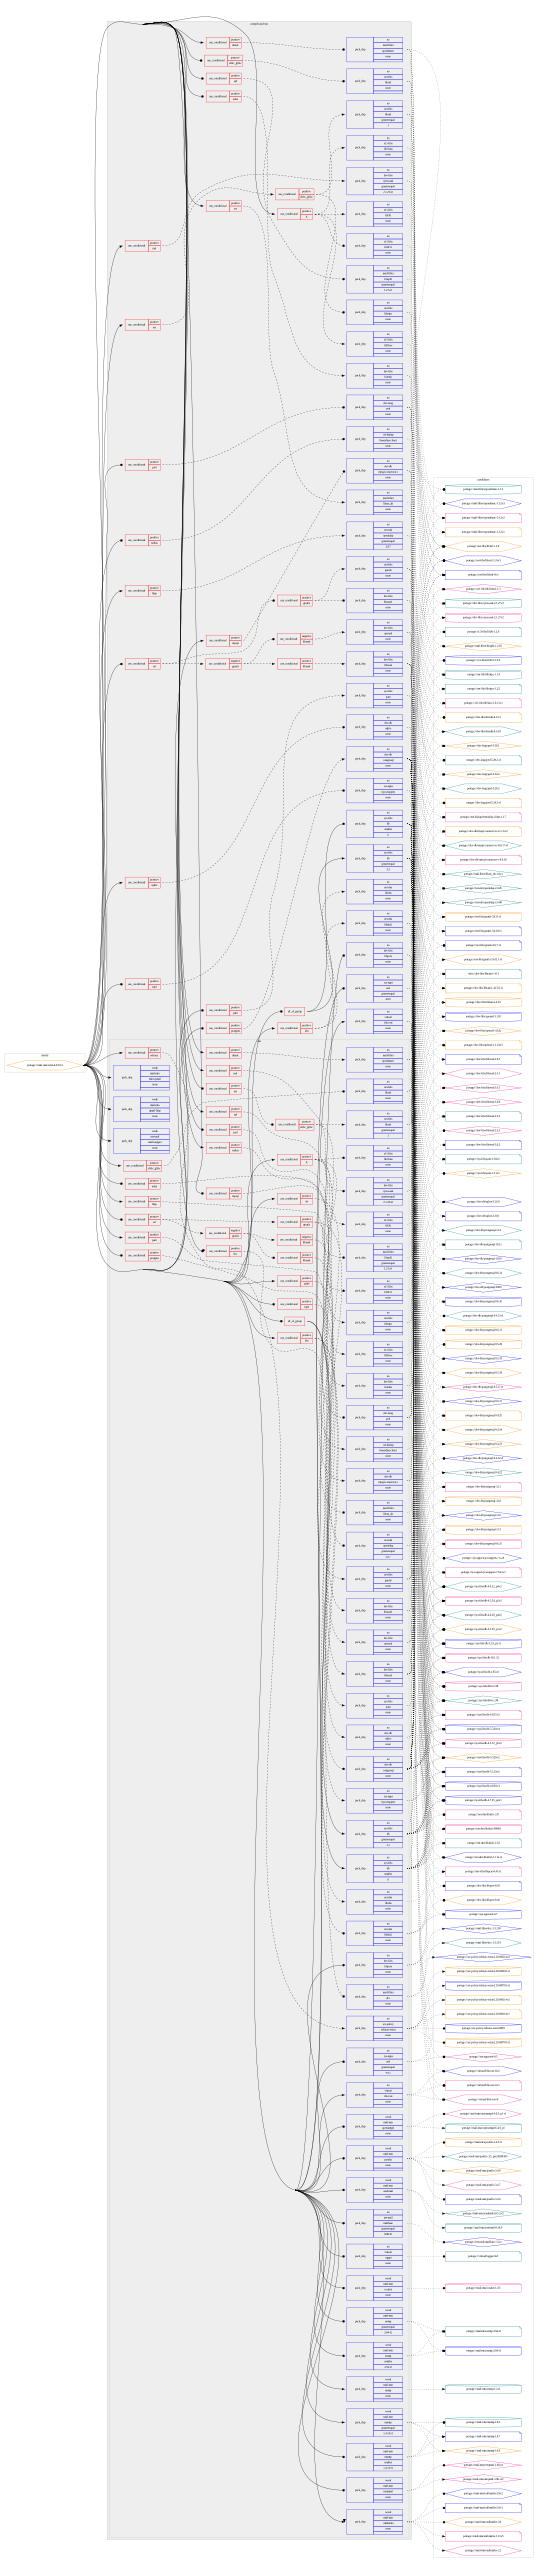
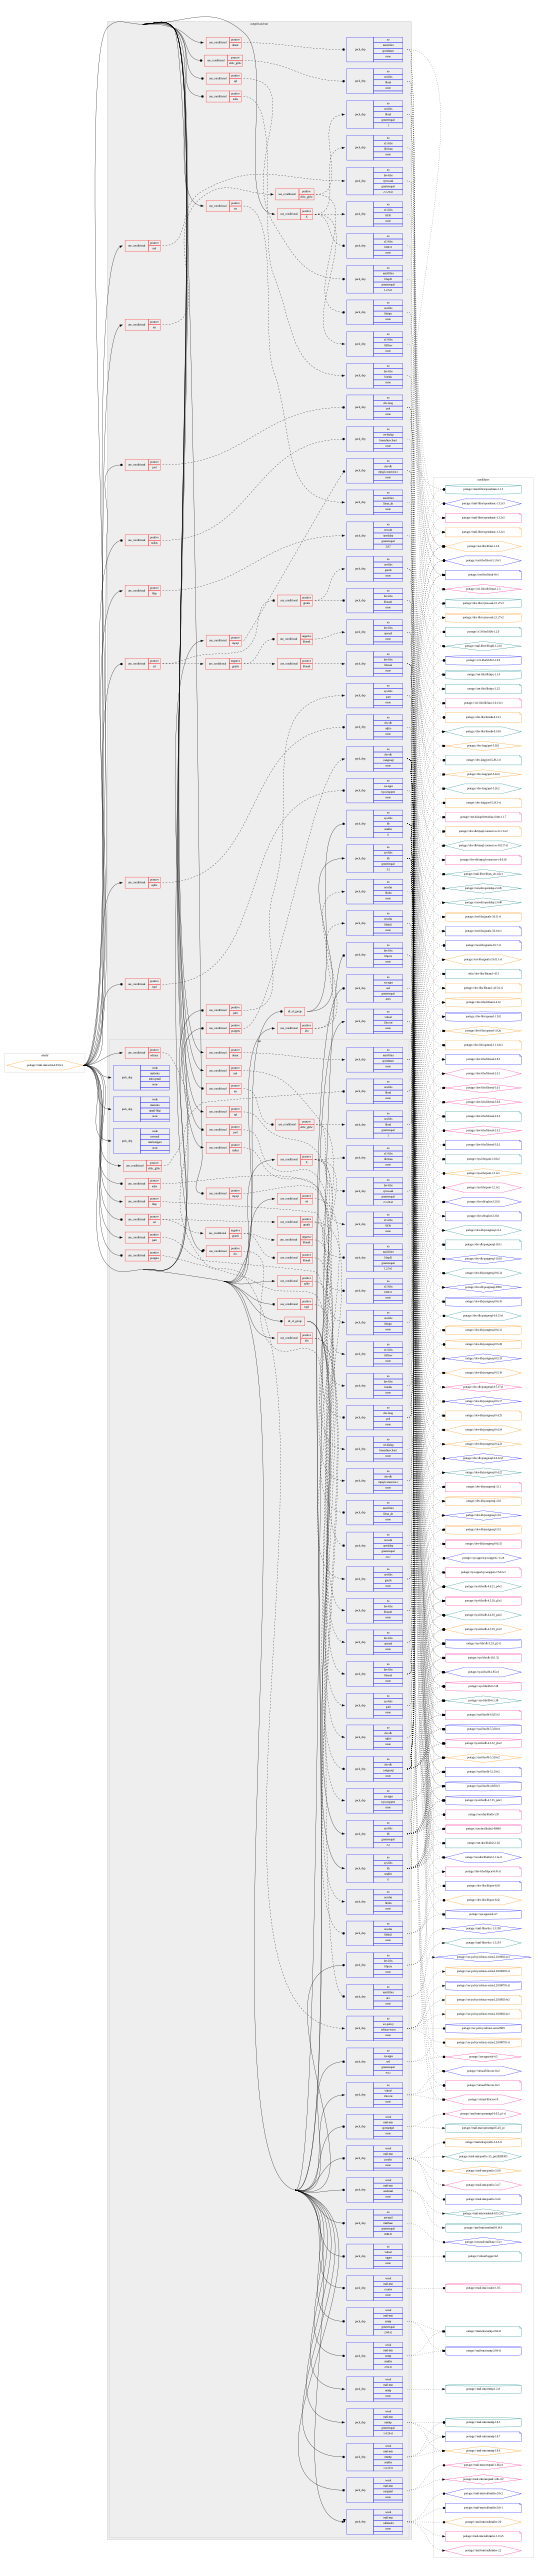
(483, 618) -> (483, 618)
(483, 646) -> (483, 646)
none -> (483, 1188)
